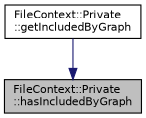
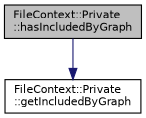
(73, 53) -> (73, 53)
